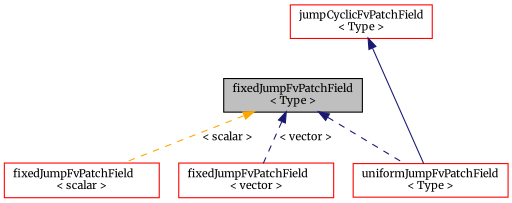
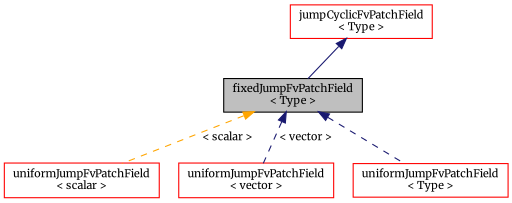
(398, 106) -> (323, 63)
(82, 180) -> (82, 180)
(256, 180) -> (256, 180)
